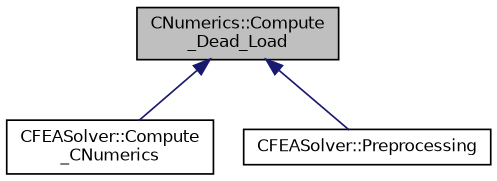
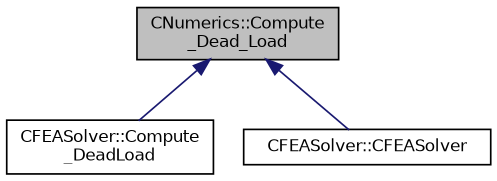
(110, 147) -> (110, 147)
(367, 147) -> (367, 147)
